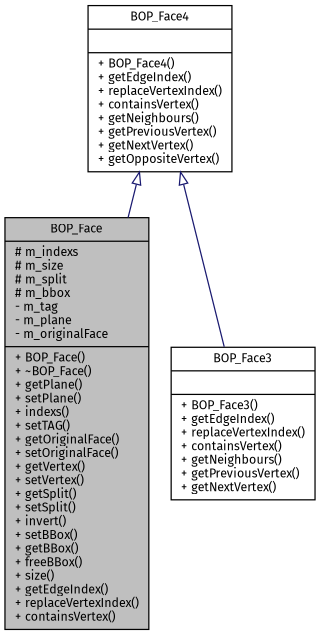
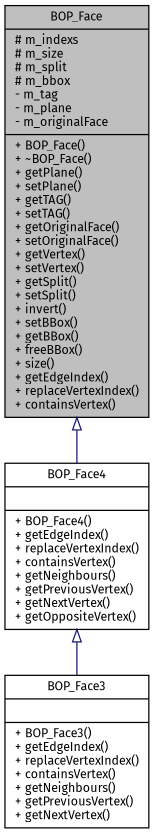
(132, 201) -> (77, 447)
(42, 412) -> (43, 200)
